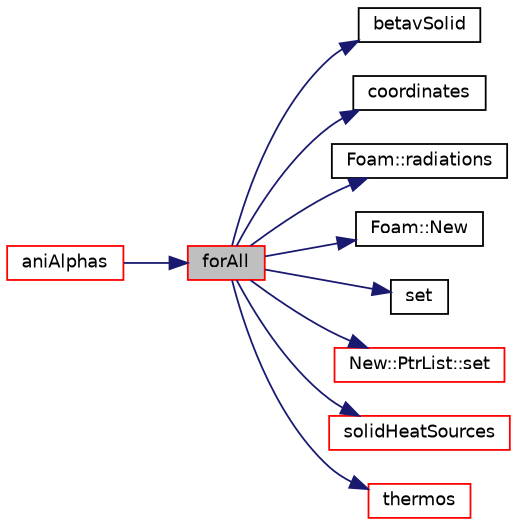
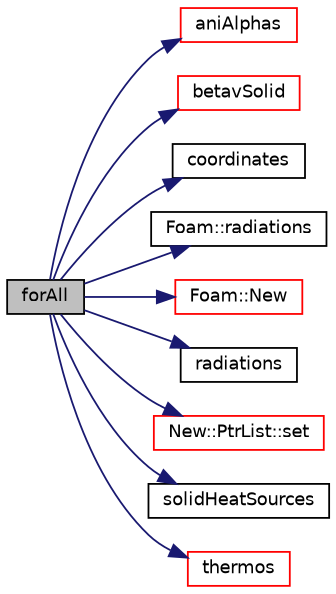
(419, 25) -> (239, 93)
(419, 229) -> (239, 297)
(146, 263) -> (87, 153)
(226, 263) -> (46, 297)
(419, 297) -> (239, 365)
(419, 433) -> (239, 501)
